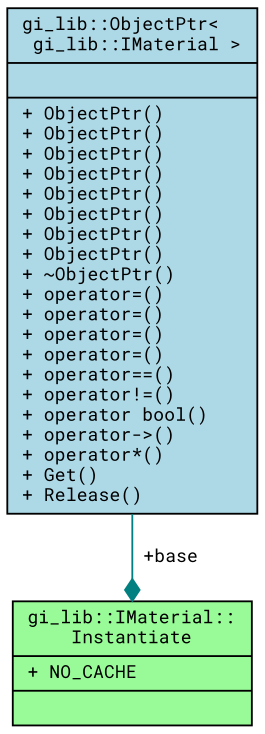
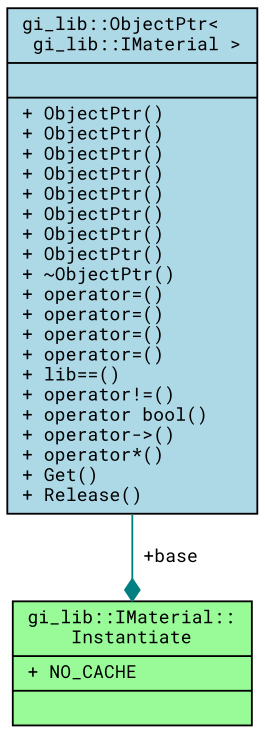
(99, 375) -> (72, 375)
